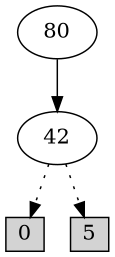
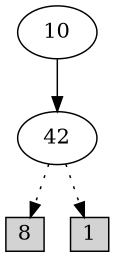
(57, 32) -> (57, 32)
(25, 234) -> (25, 234)
(90, 234) -> (90, 234)
